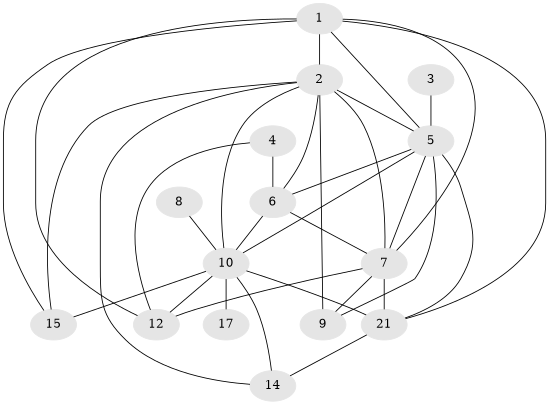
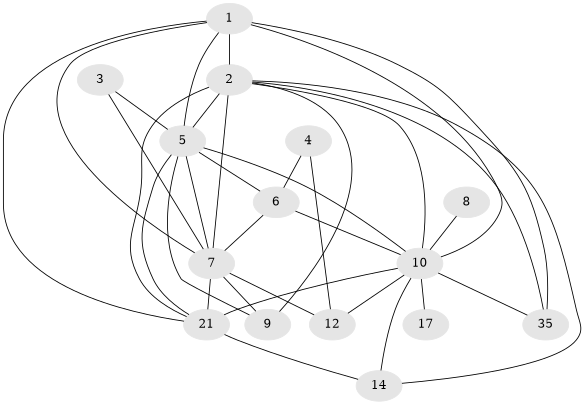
(49, 96) -> (425, 105)
(308, 144) -> (139, 198)
none -> (154, 168)
(54, 325) -> (546, 325)
